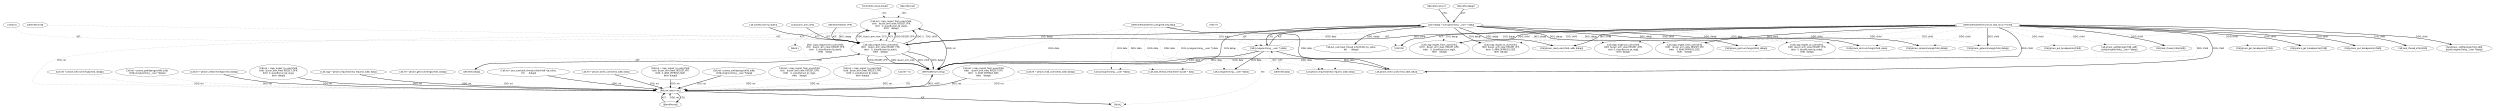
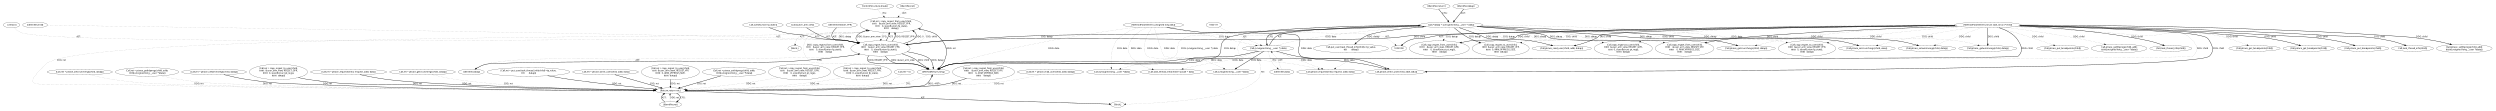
(349, 72) -> (349, 72)
